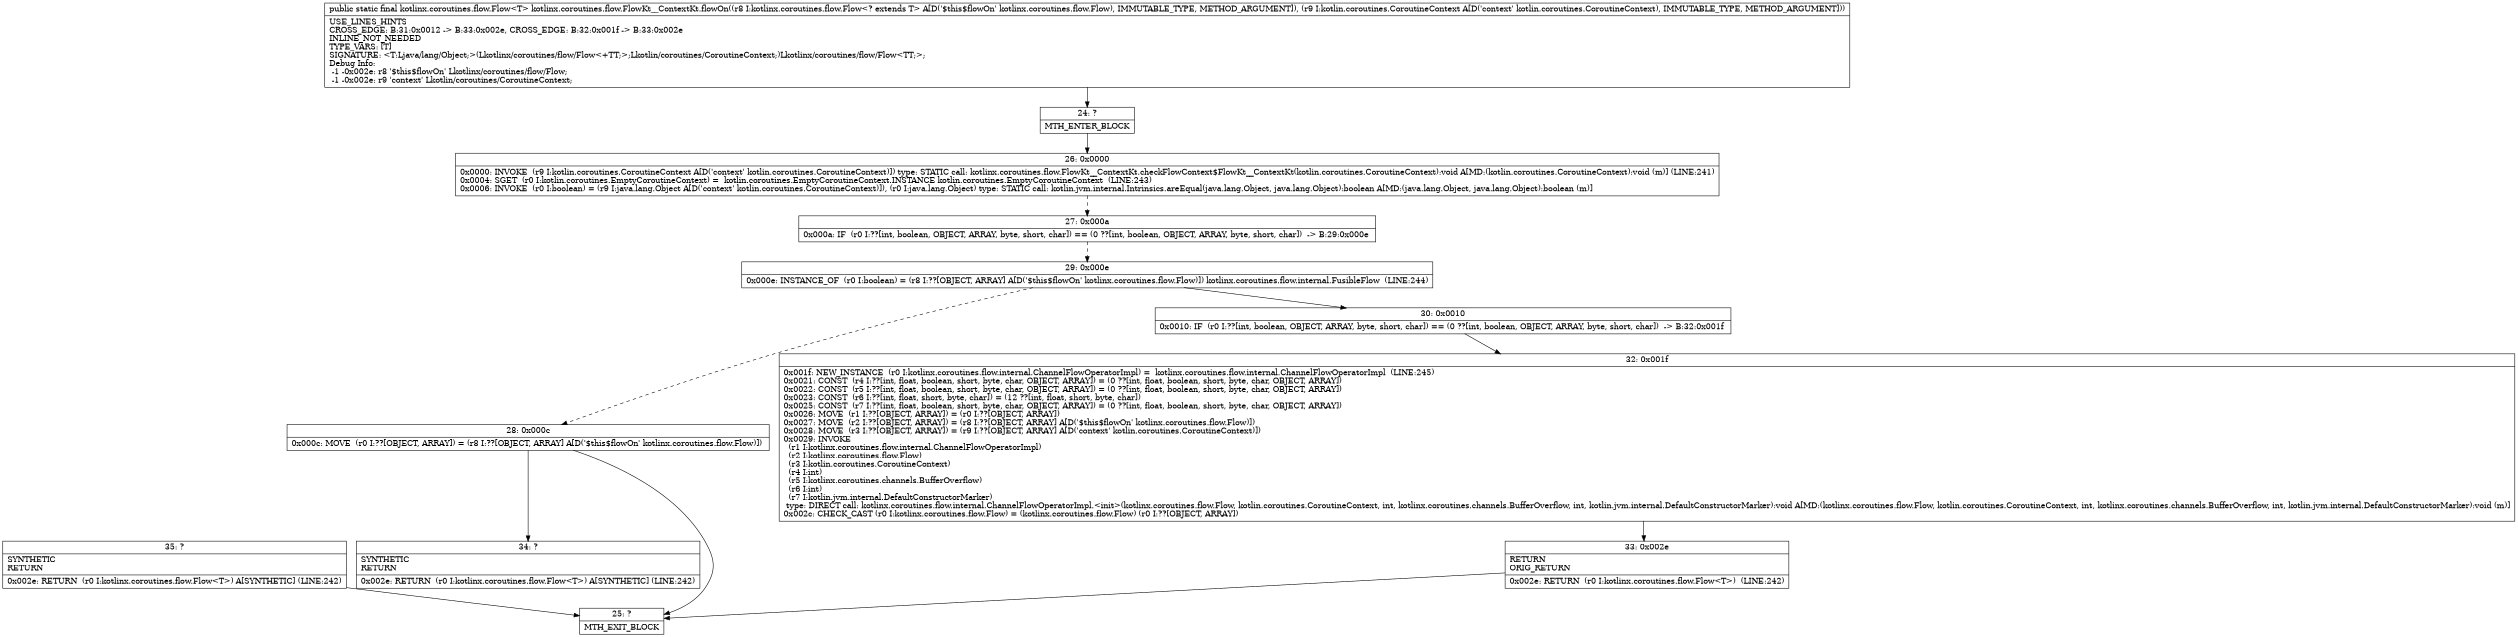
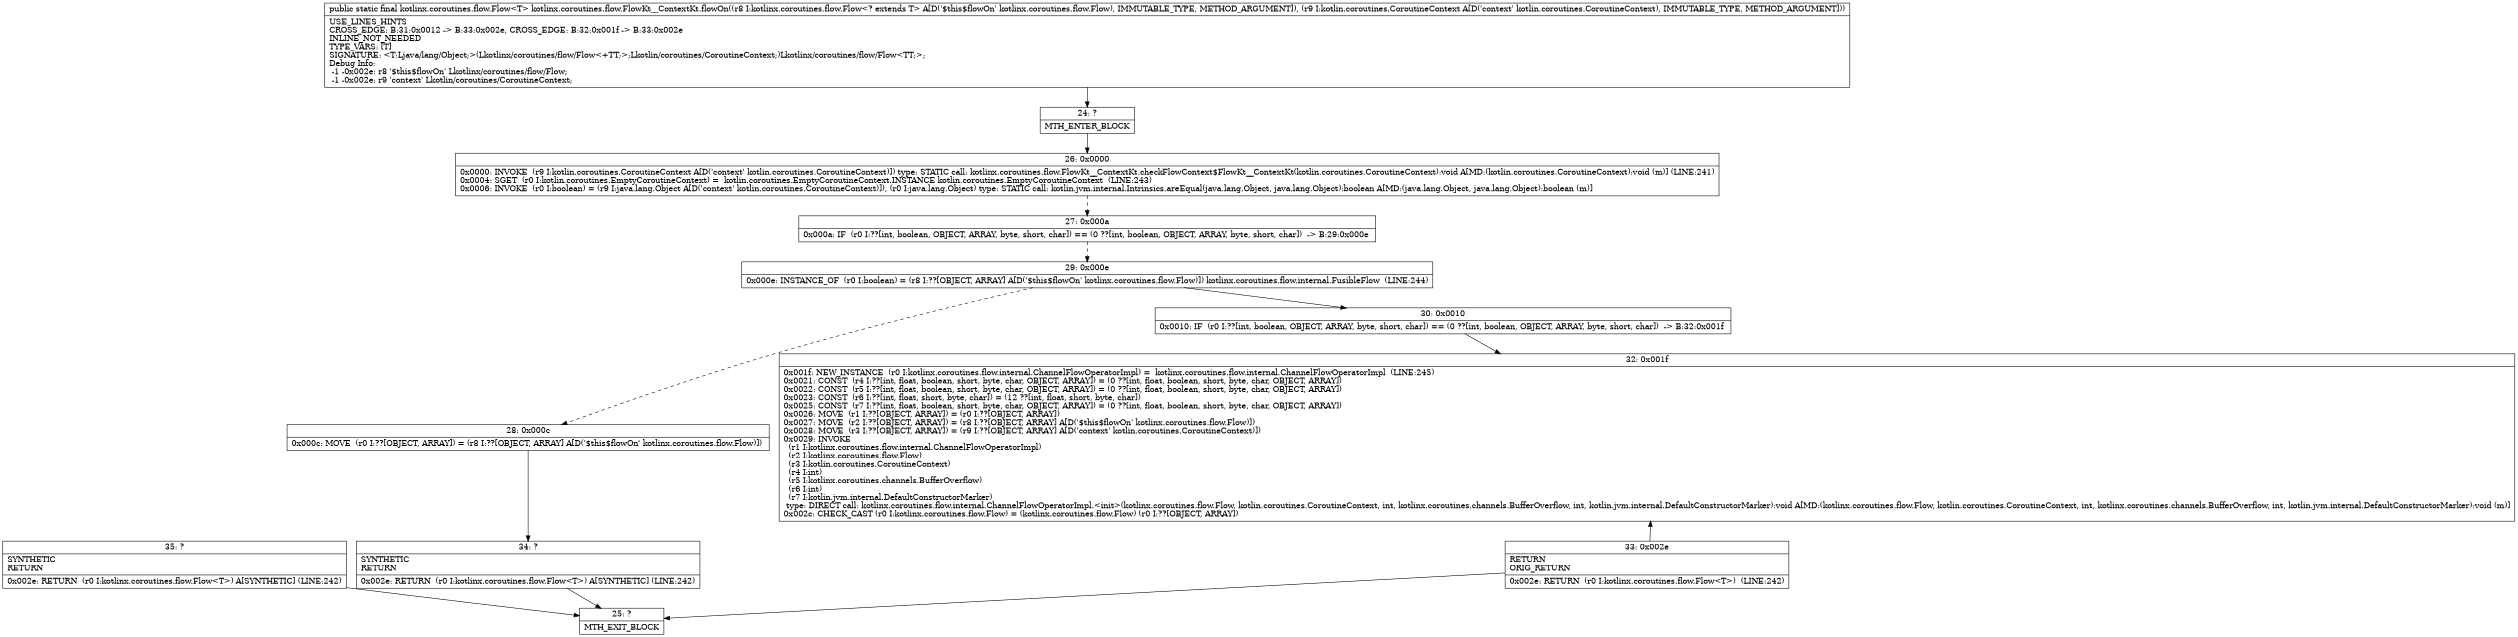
(684, 514) -> (581, 597)
(1644, 528) -> (1650, 534)
